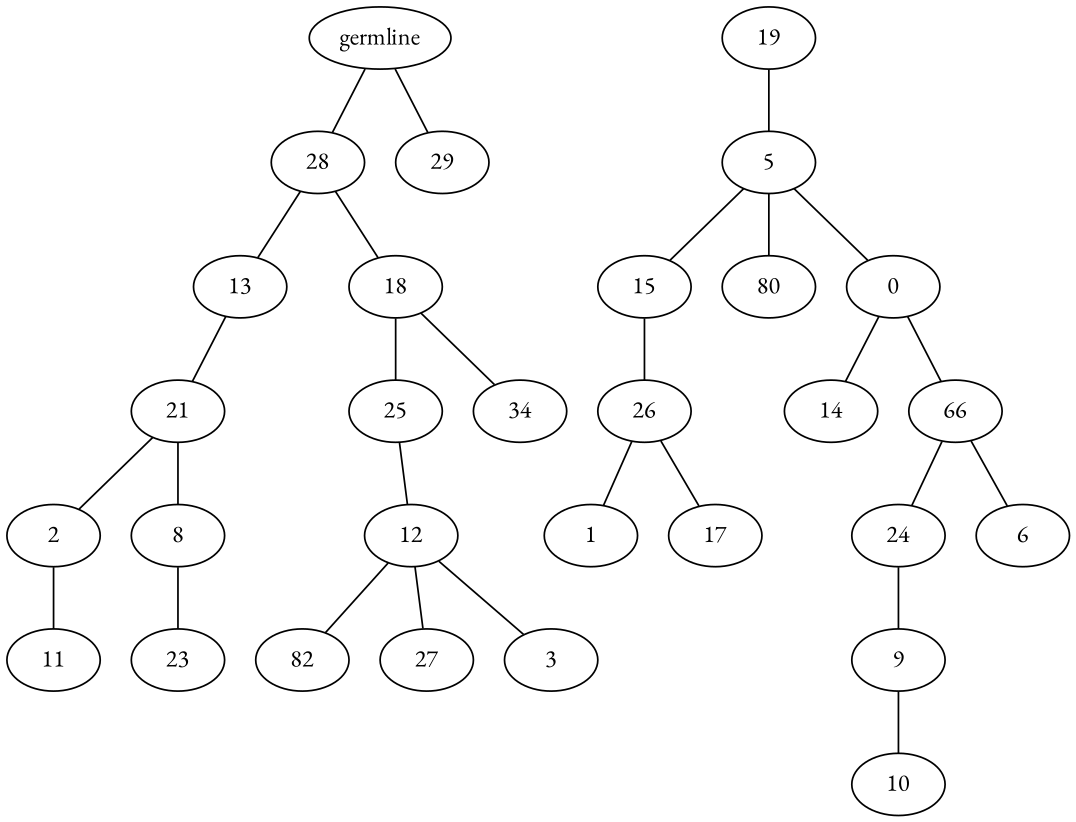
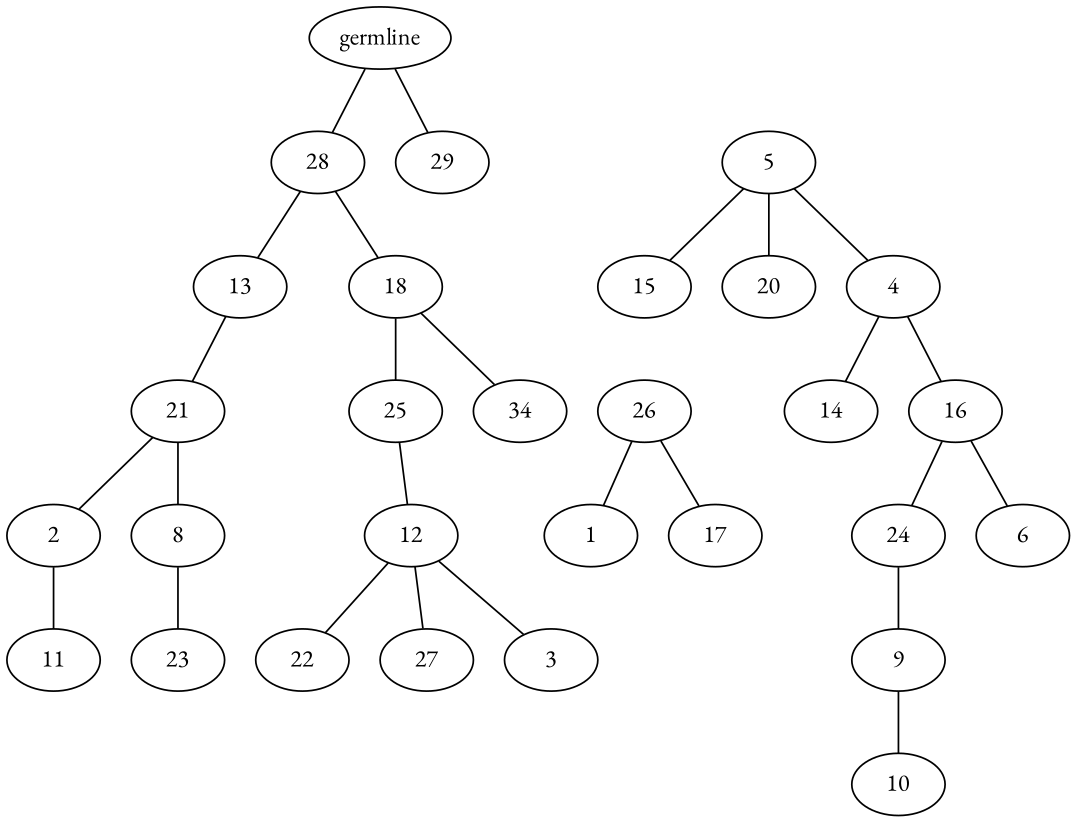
(769, 38) -> none
(769, 287) -> (769, 287)
(893, 287) -> (893, 287)
(644, 349) -> none
(955, 411) -> (955, 411)
(302, 660) -> (302, 660)
